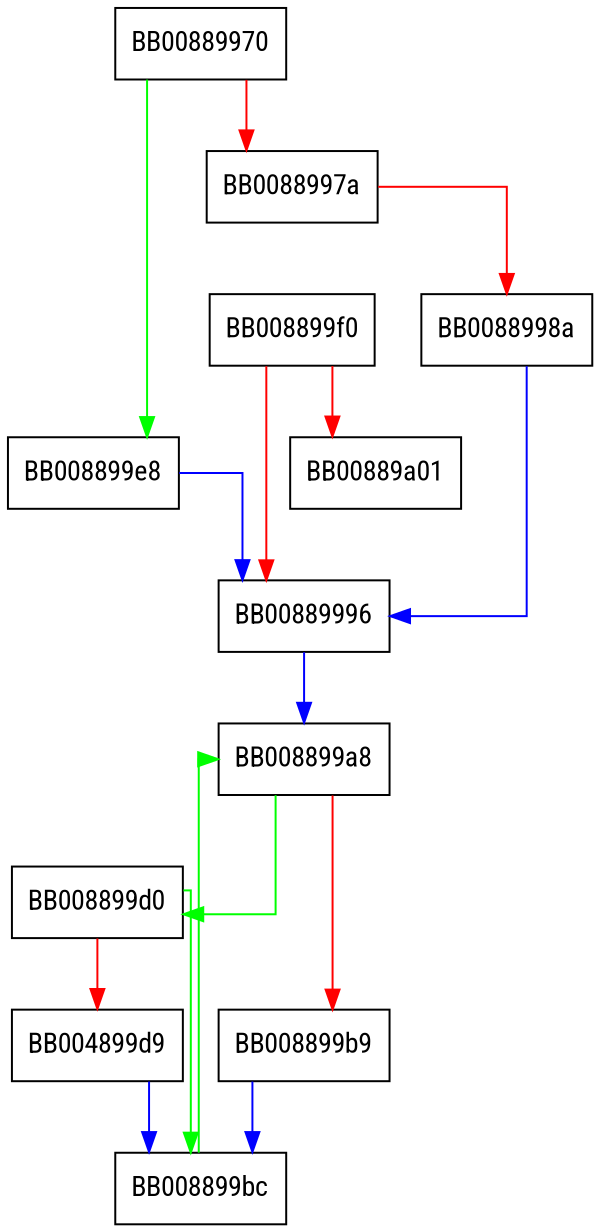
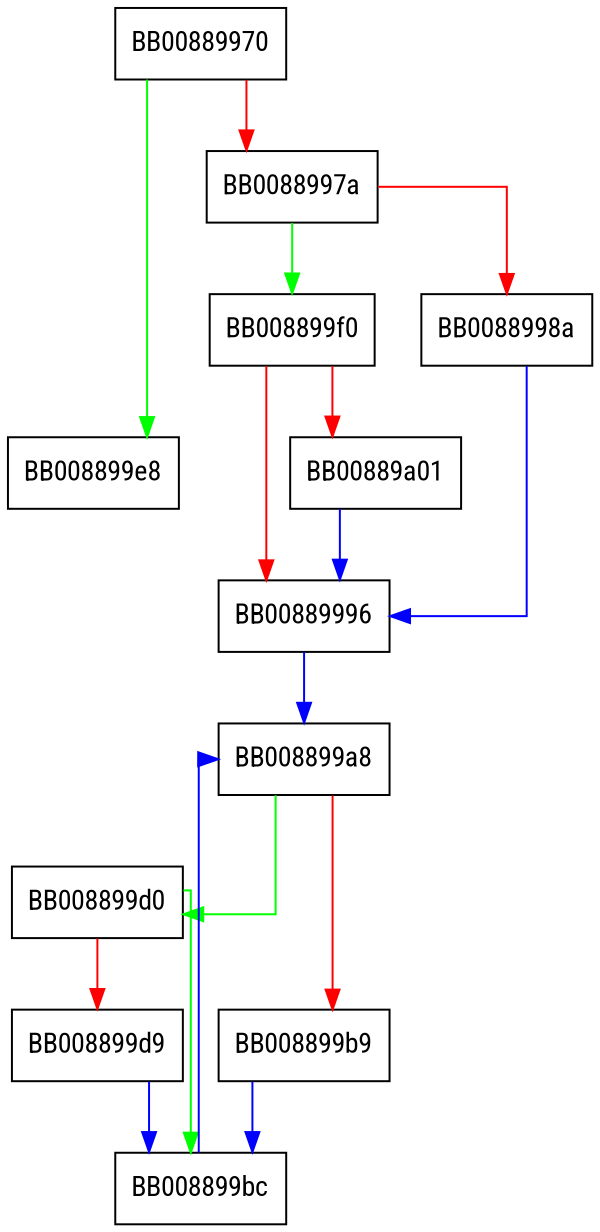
none -> (292, 248)
(242, 485) -> (340, 534)
(199, 876) -> (199, 876)
(97, 1045) -> (97, 1045)
